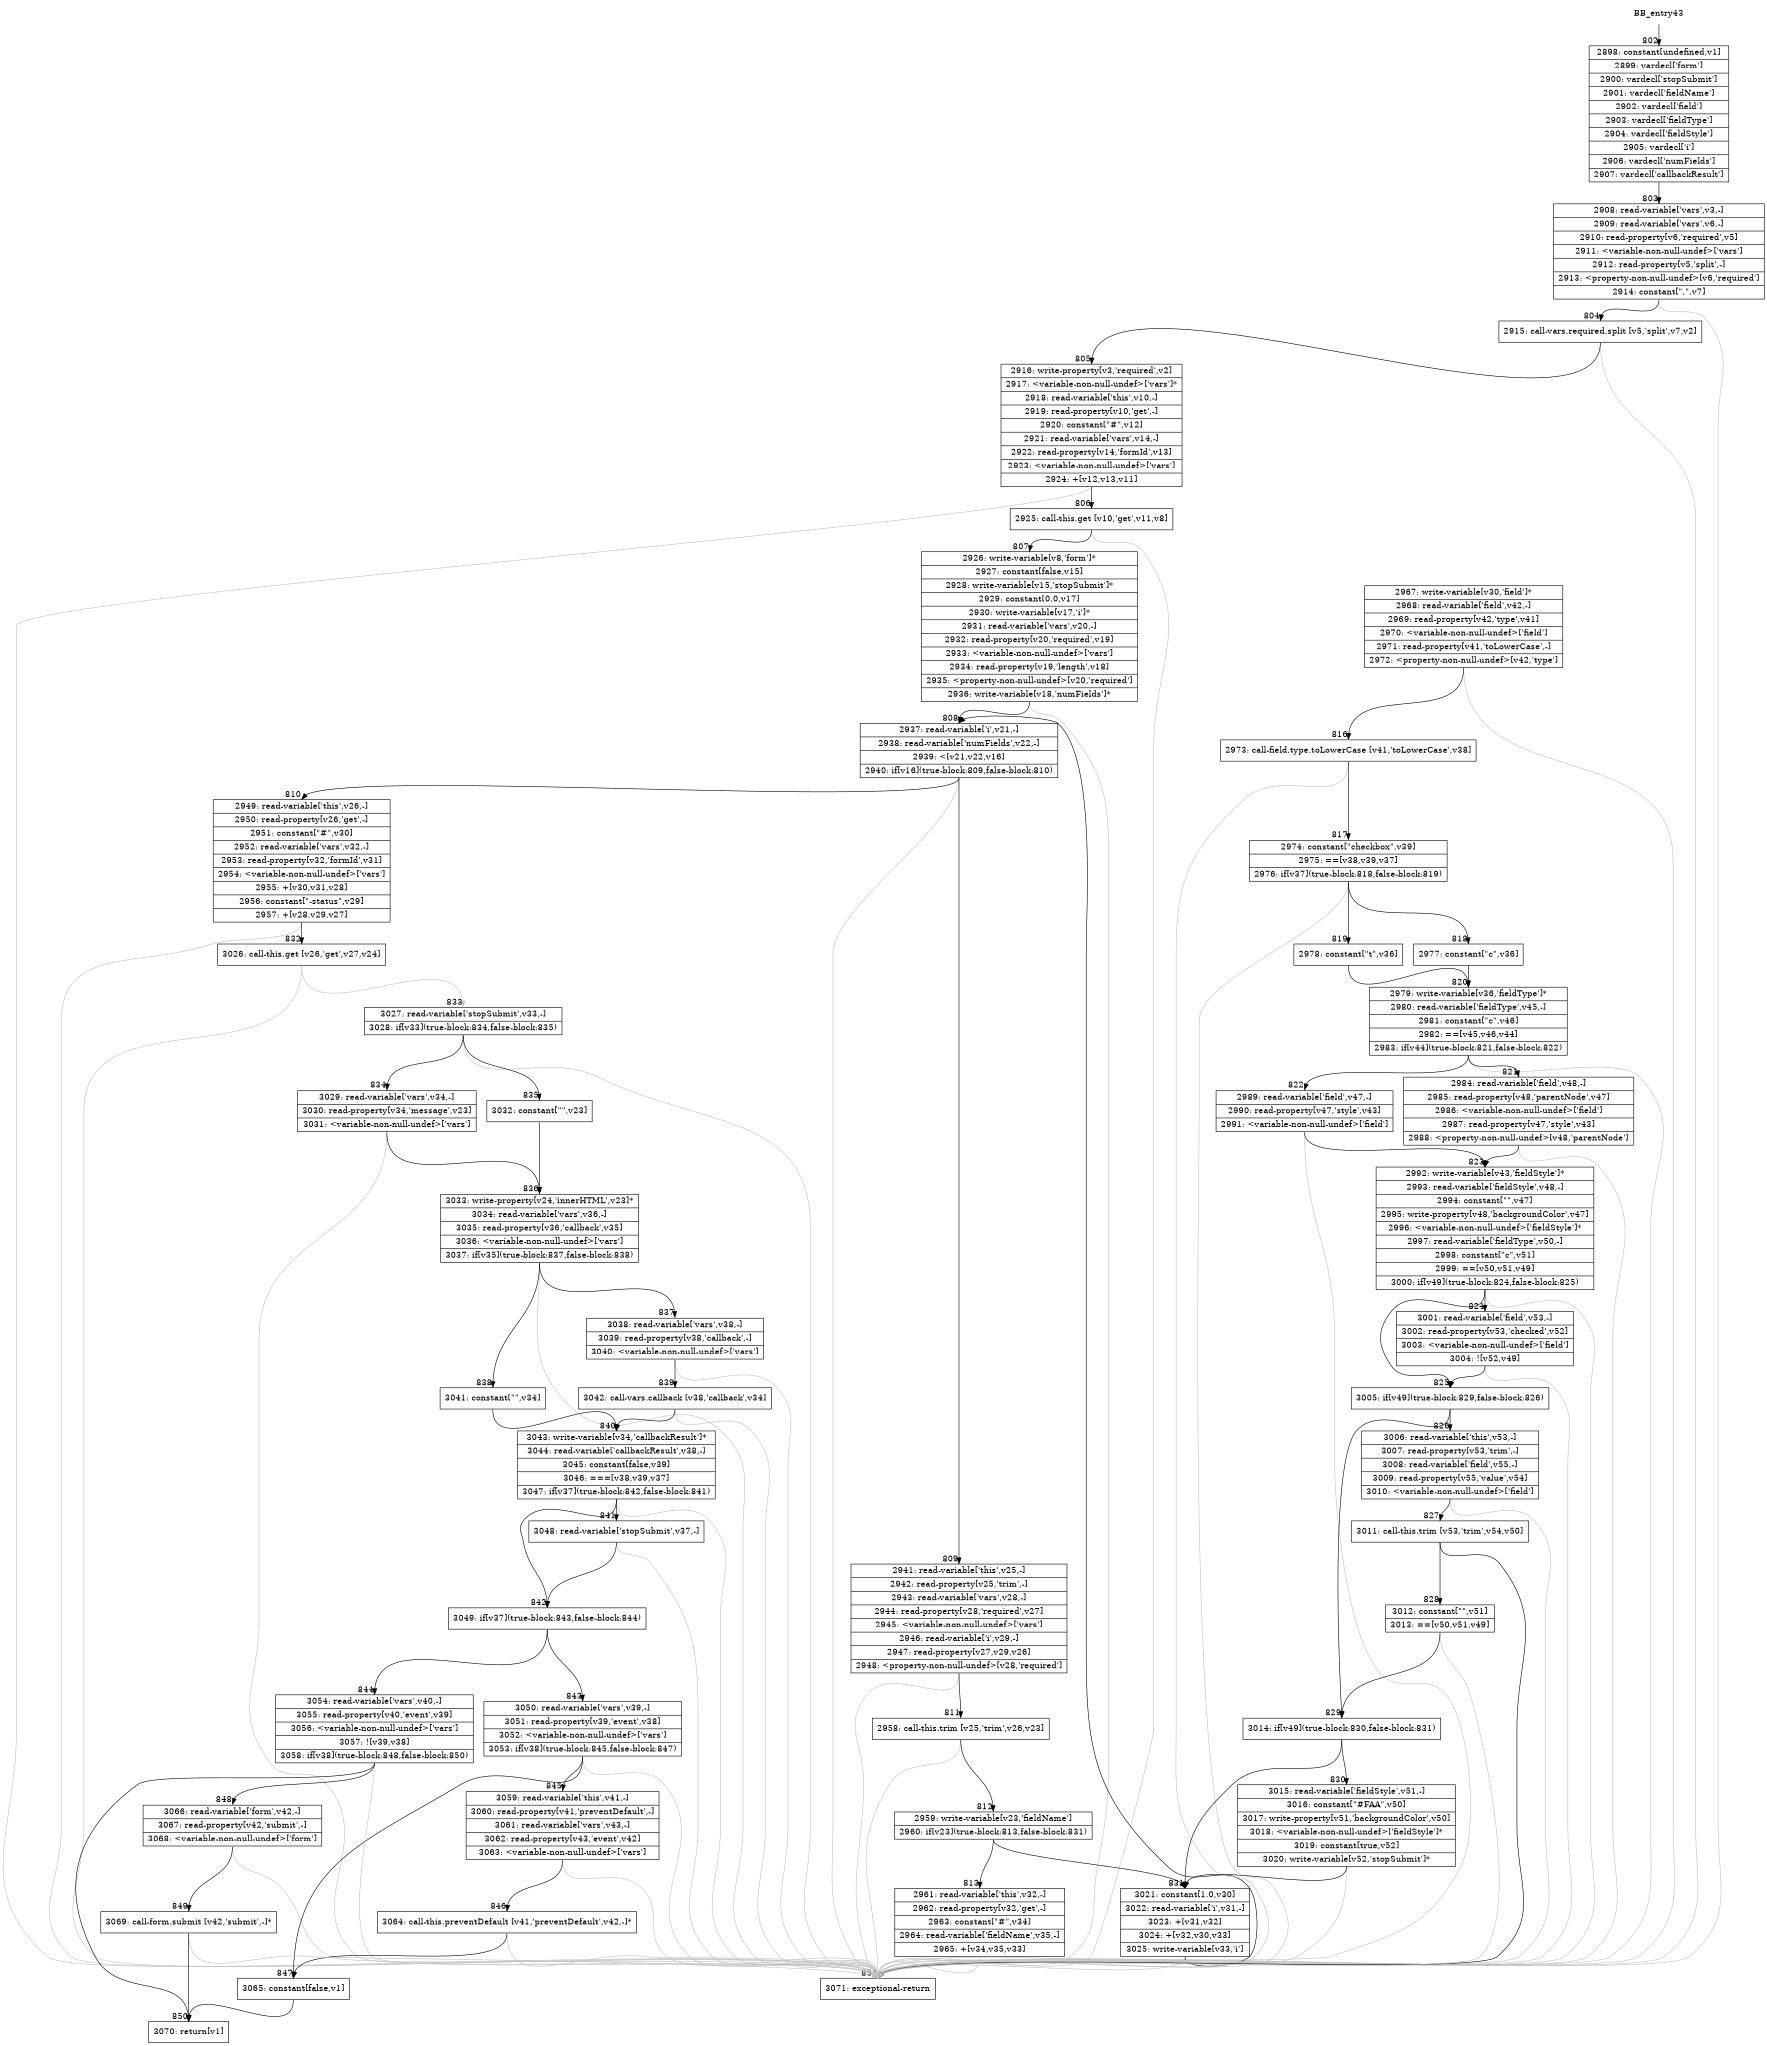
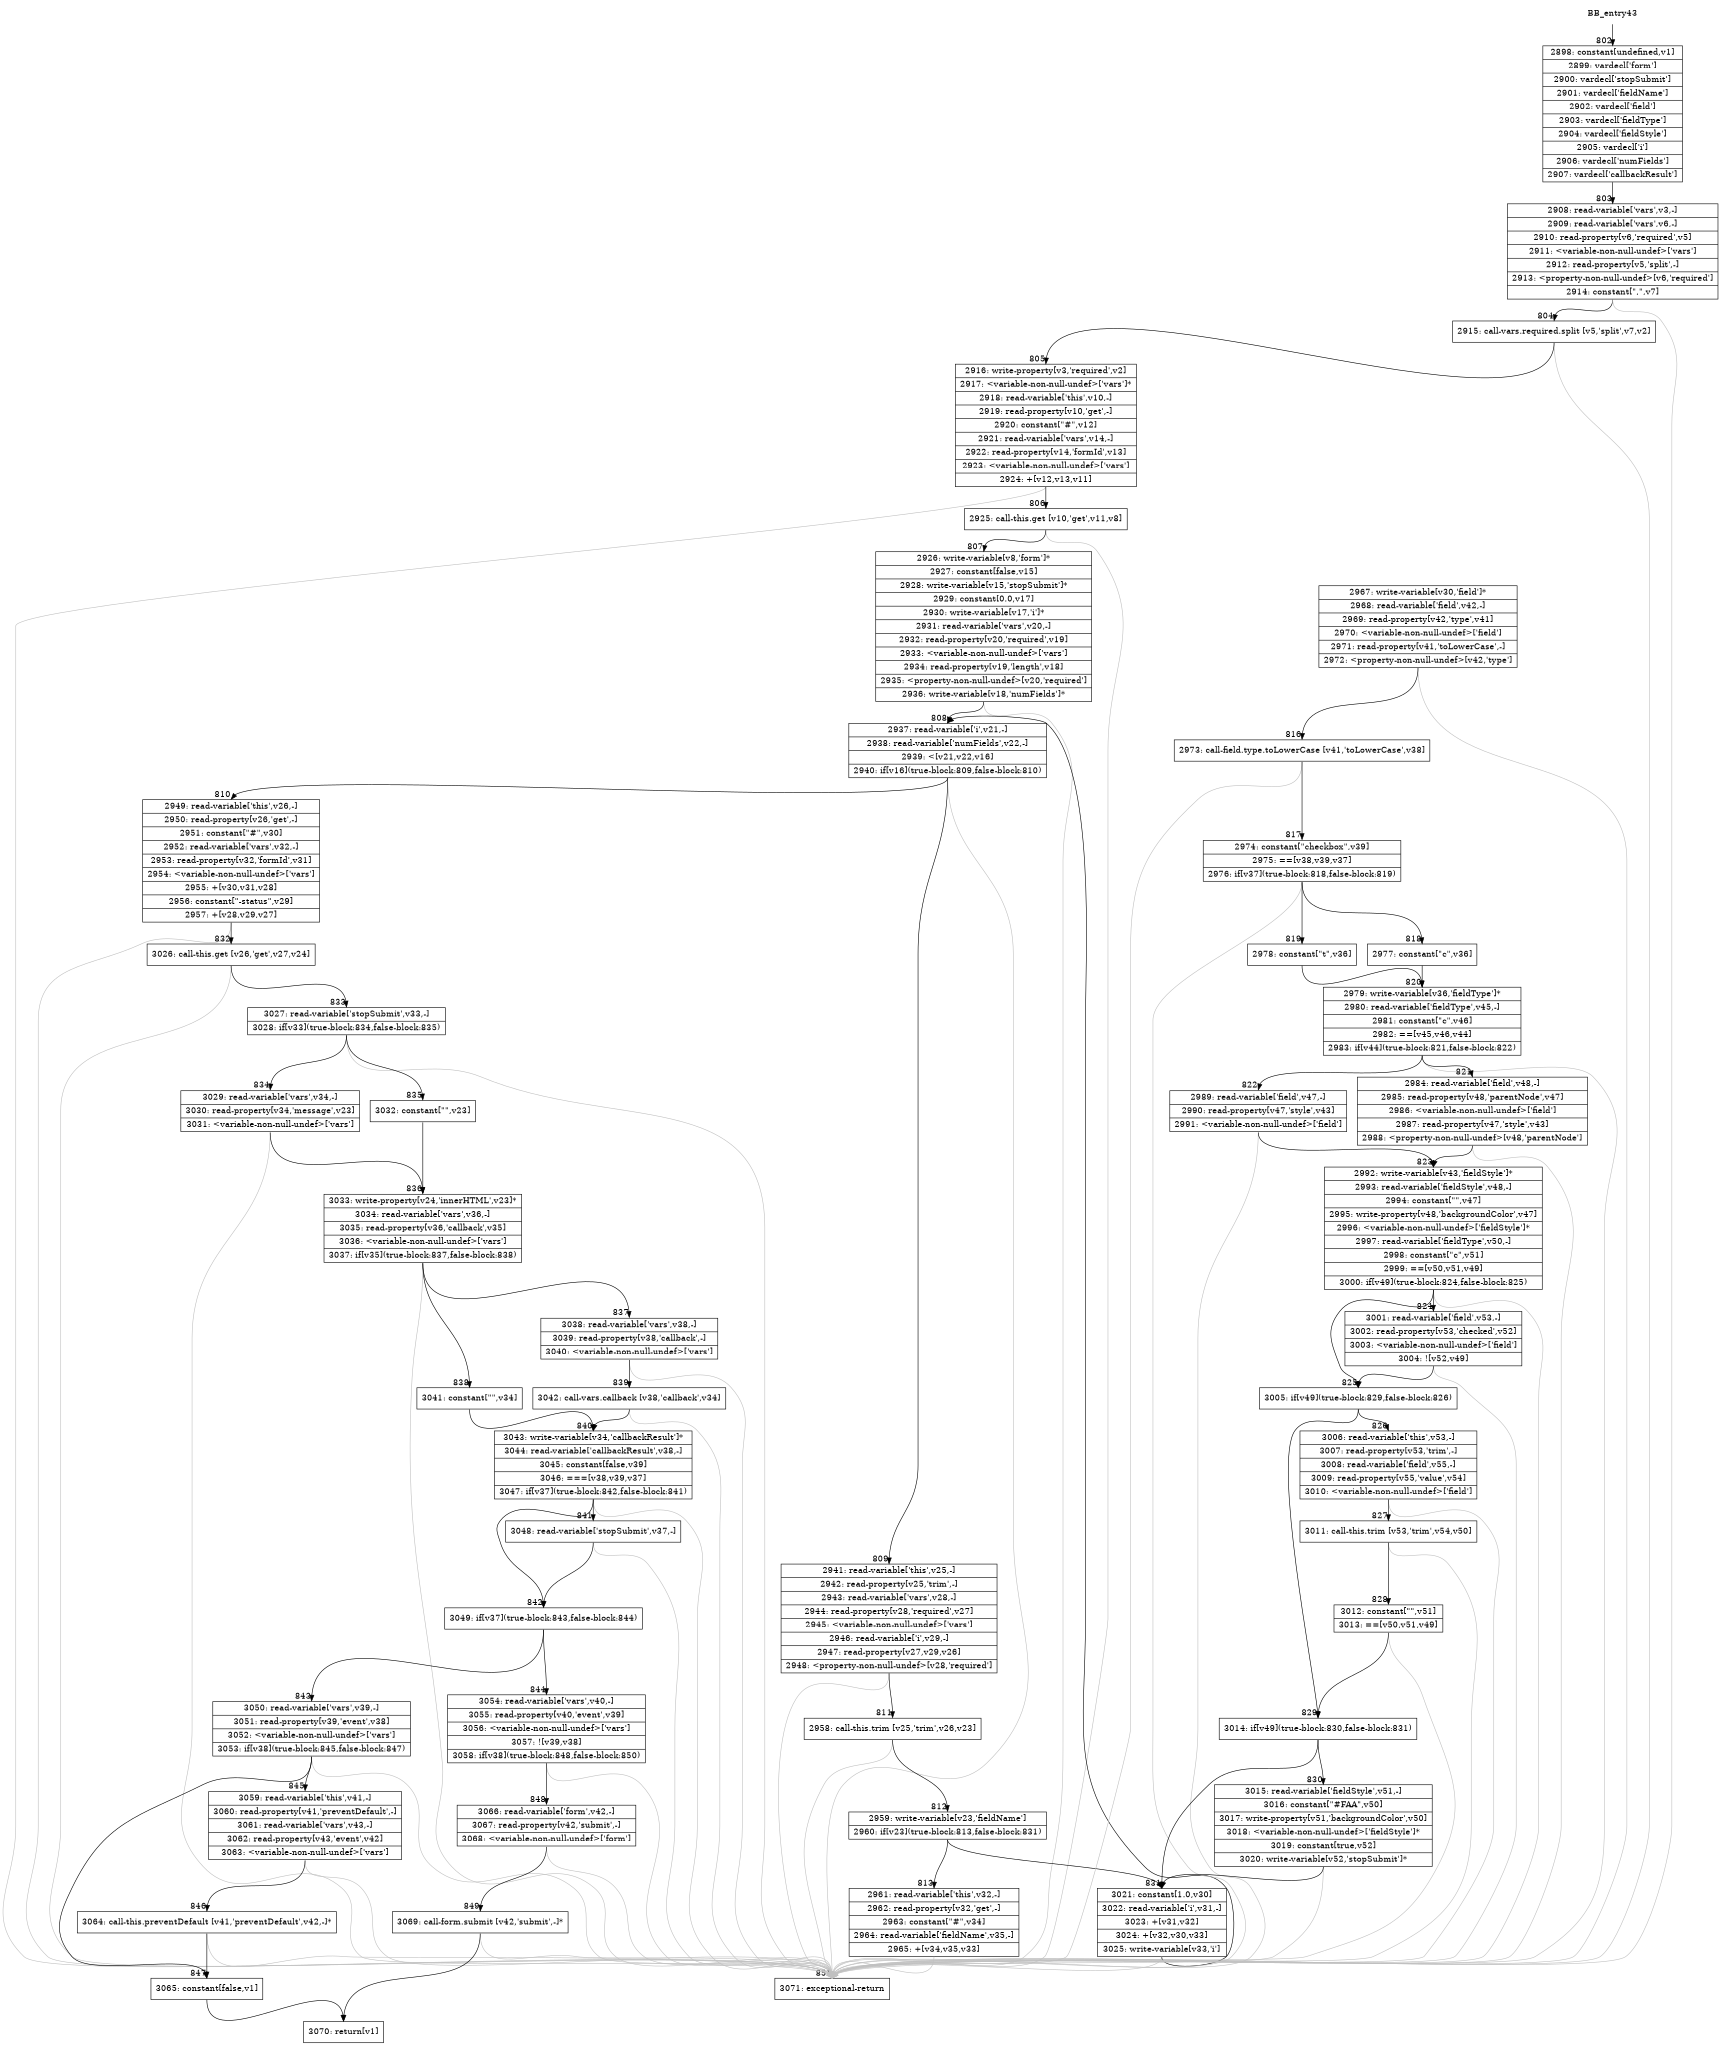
(379, 987) -> (286, 987)
(111, 1809) -> none
(1506, 1947) -> (1362, 1958)
